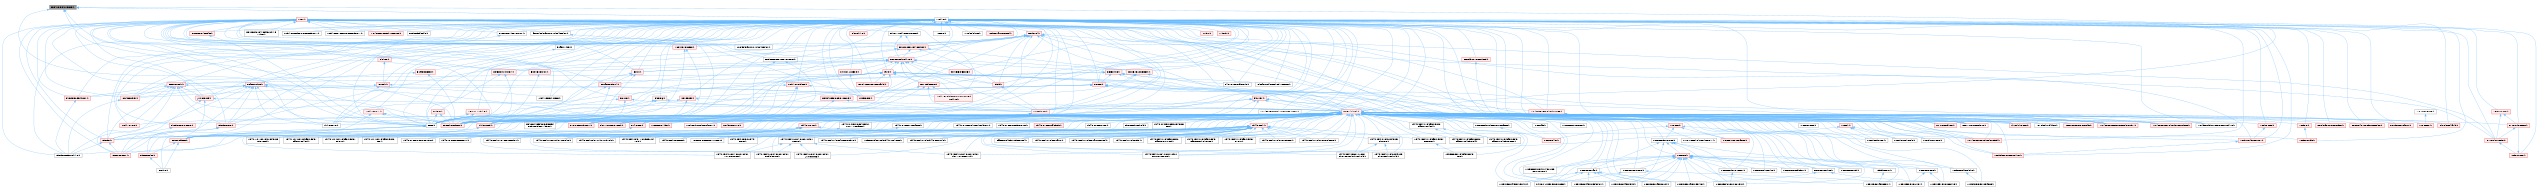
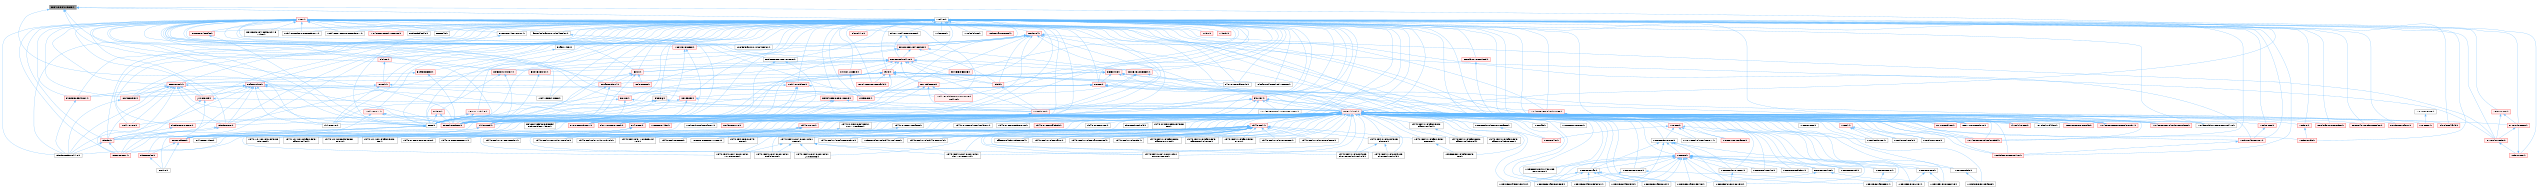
none -> (302, 26)
none -> (442, 33)
(942, 33) -> (942, 33)
none -> (359, 45)
(813, 70) -> (648, 121)
(928, 78) -> none
none -> (643, 84)
none -> (1271, 106)
none -> (115, 116)
(947, 116) -> (1302, 134)
(701, 126) -> (701, 126)
(175, 131) -> (164, 133)
(1459, 132) -> none
(1393, 134) -> (1927, 117)
none -> (1688, 134)
none -> (205, 140)
(340, 140) -> (340, 140)
(1508, 146) -> (980, 151)
(1353, 155) -> (1353, 155)
(1885, 170) -> (1885, 170)
(1963, 170) -> (1963, 170)
(1551, 184) -> (1551, 184)
